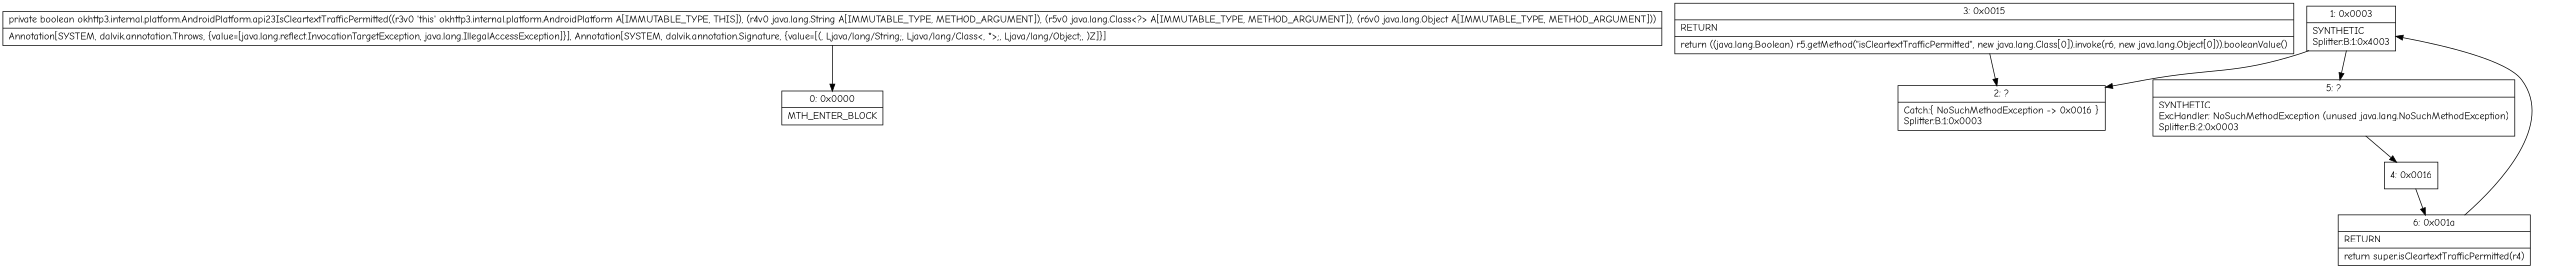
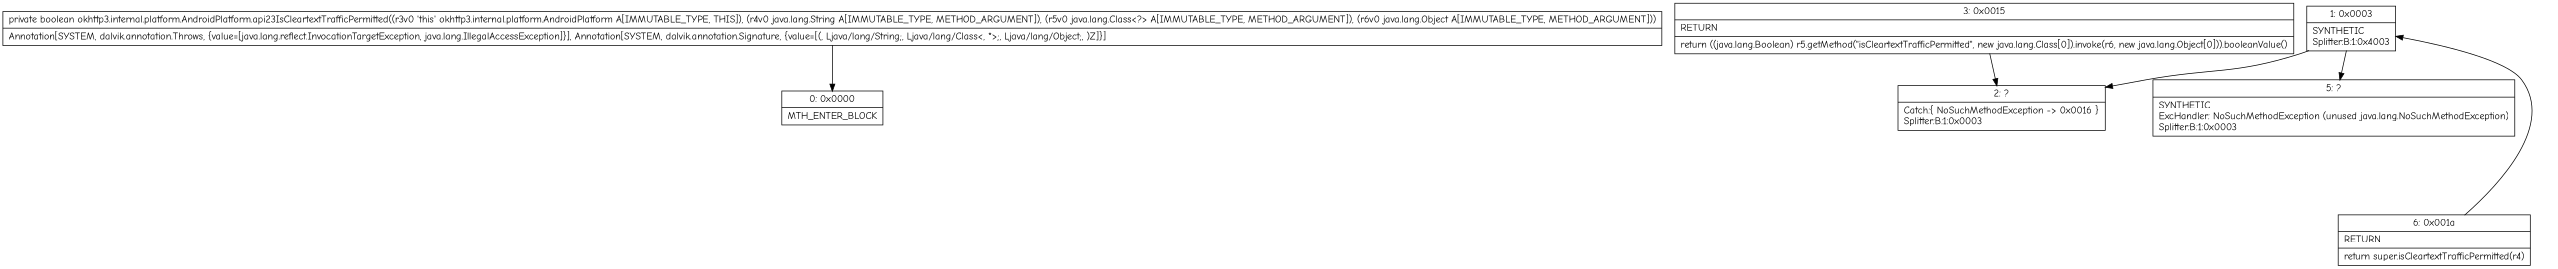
(2199, 127) -> (2198, 127)
(2411, 176) -> none
